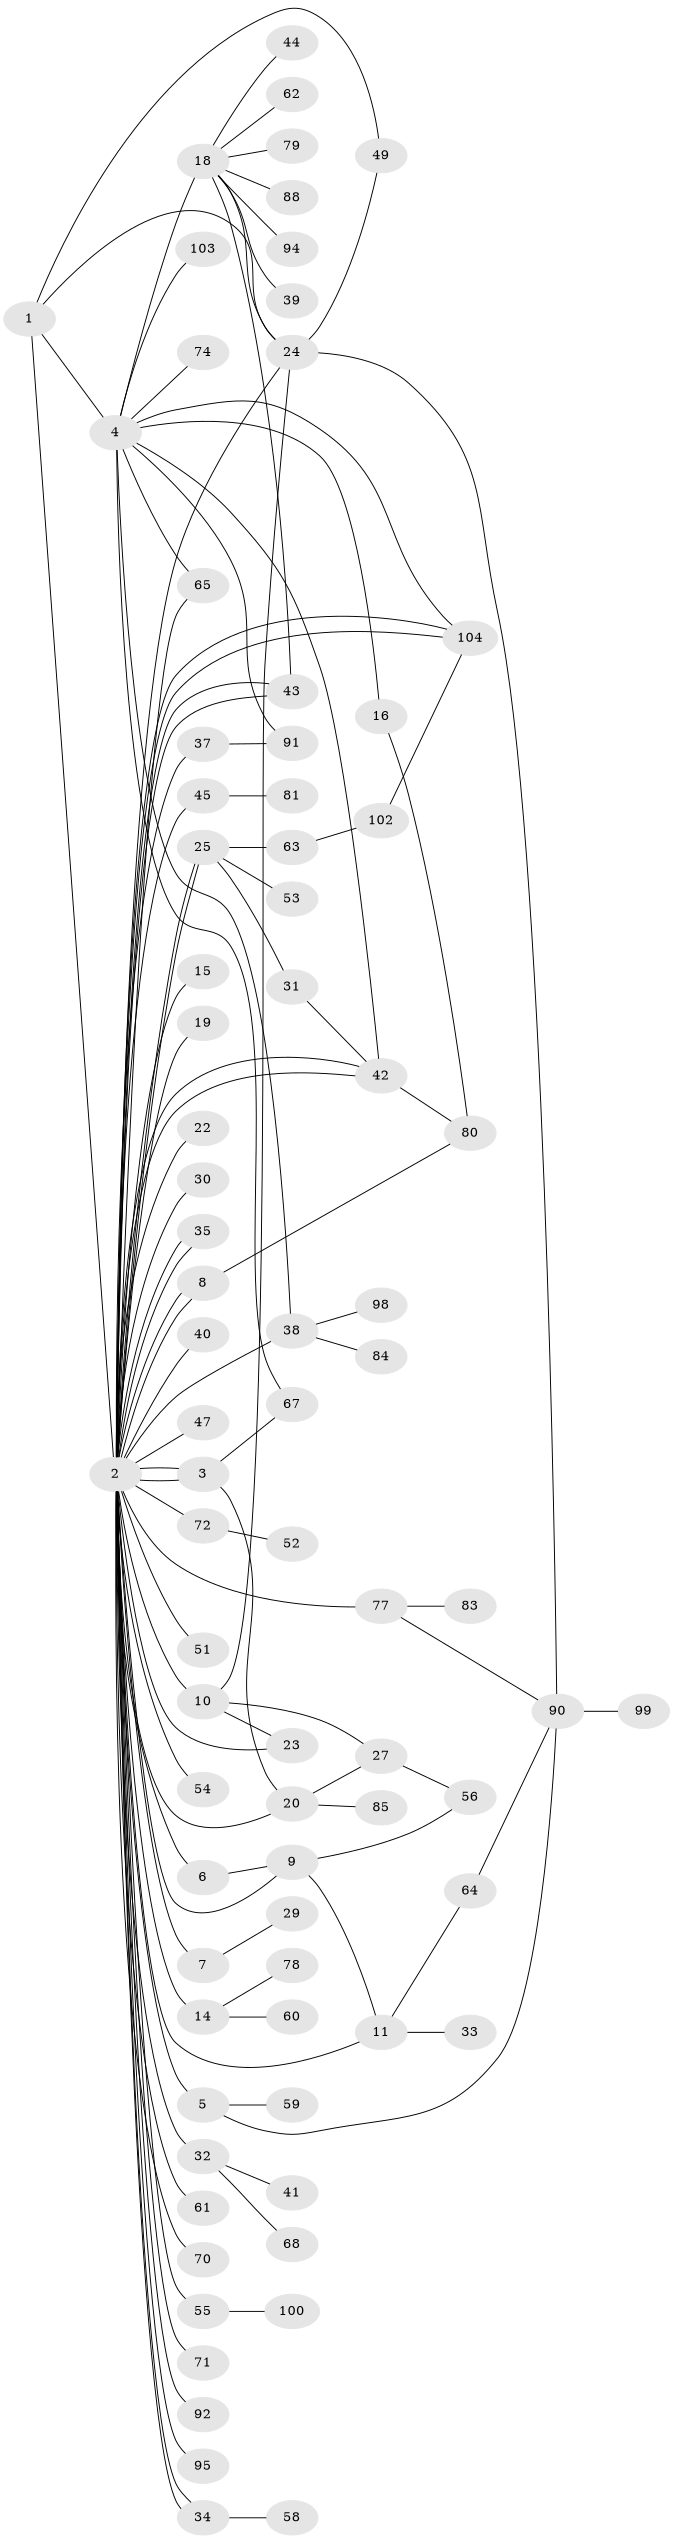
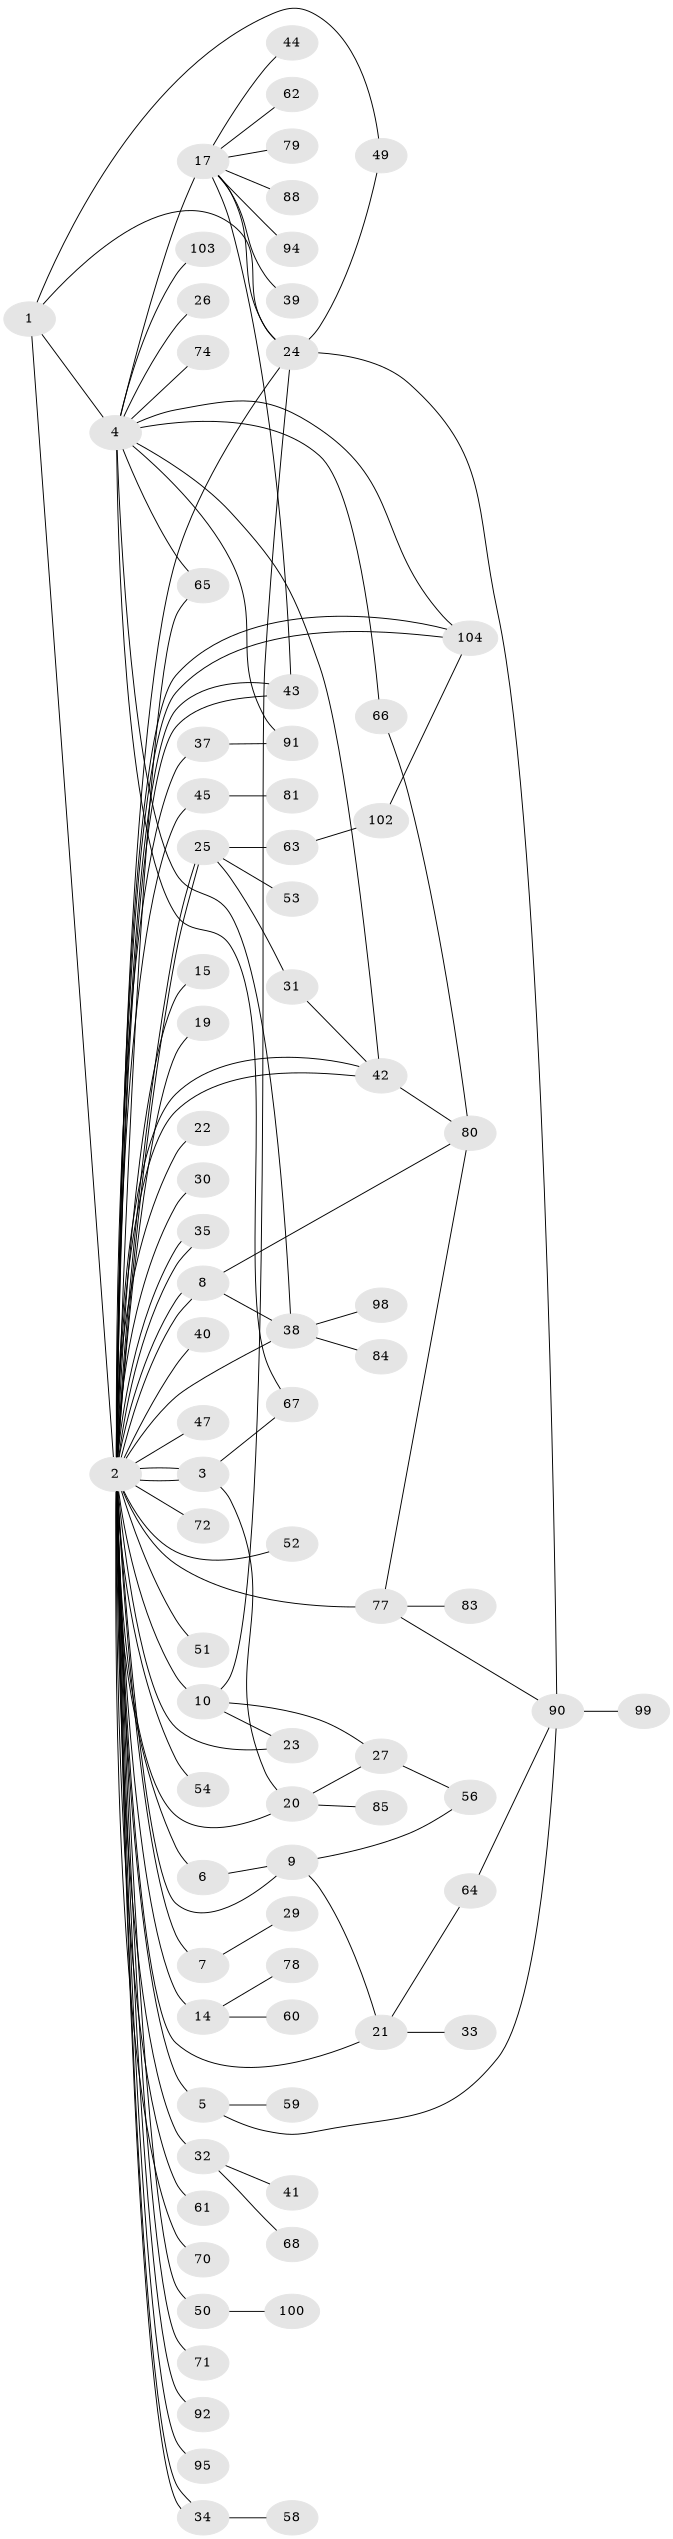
(203, 161) -> (203, 161)
none -> (203, 301)
(381, 717) -> (381, 717)
none -> (248, 1307)
none -> (426, 1370)
(257, 1537) -> (182, 1554)
(381, 2032) -> (381, 2032)
(203, 2311) -> (203, 2311)
